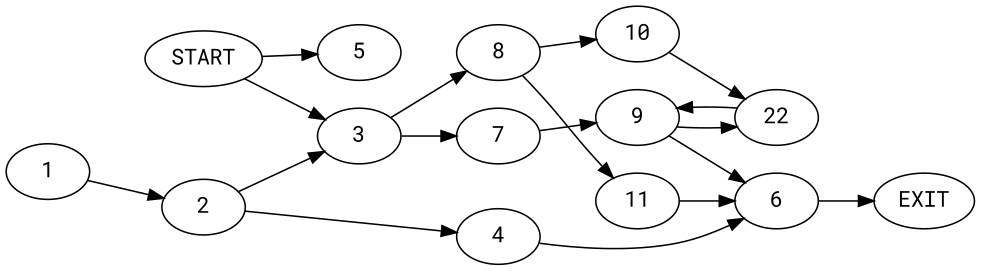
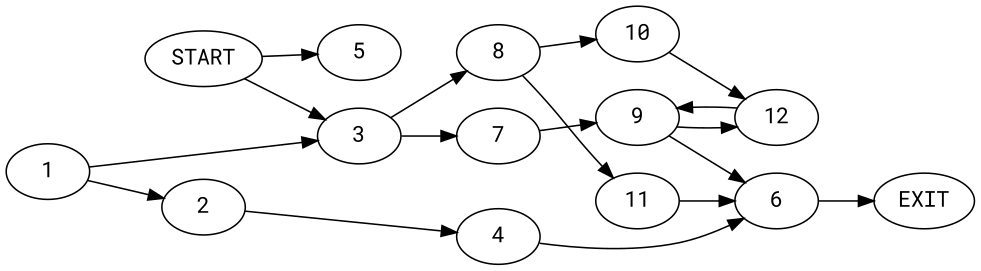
(777, 117) -> (777, 117)
(275, 175) -> (196, 155)
